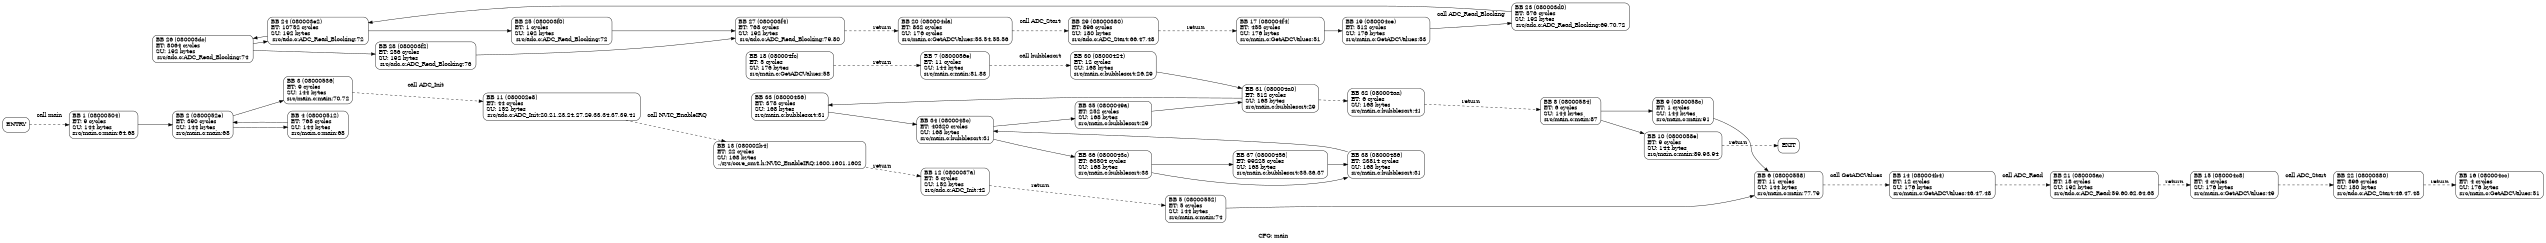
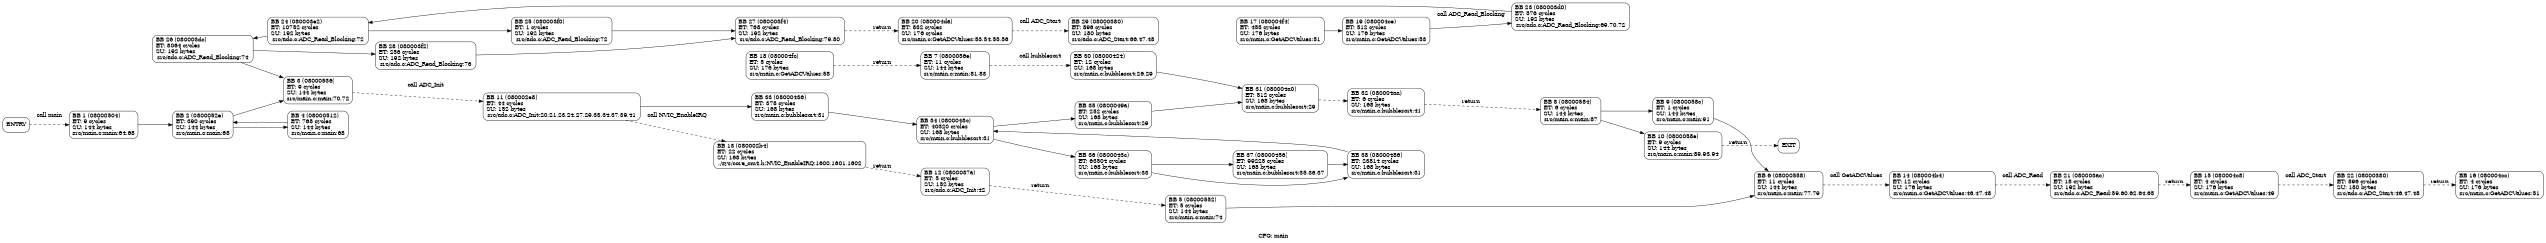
(1195, 31) -> none
(258, 43) -> (260, 70)
(1037, 98) -> (694, 107)
